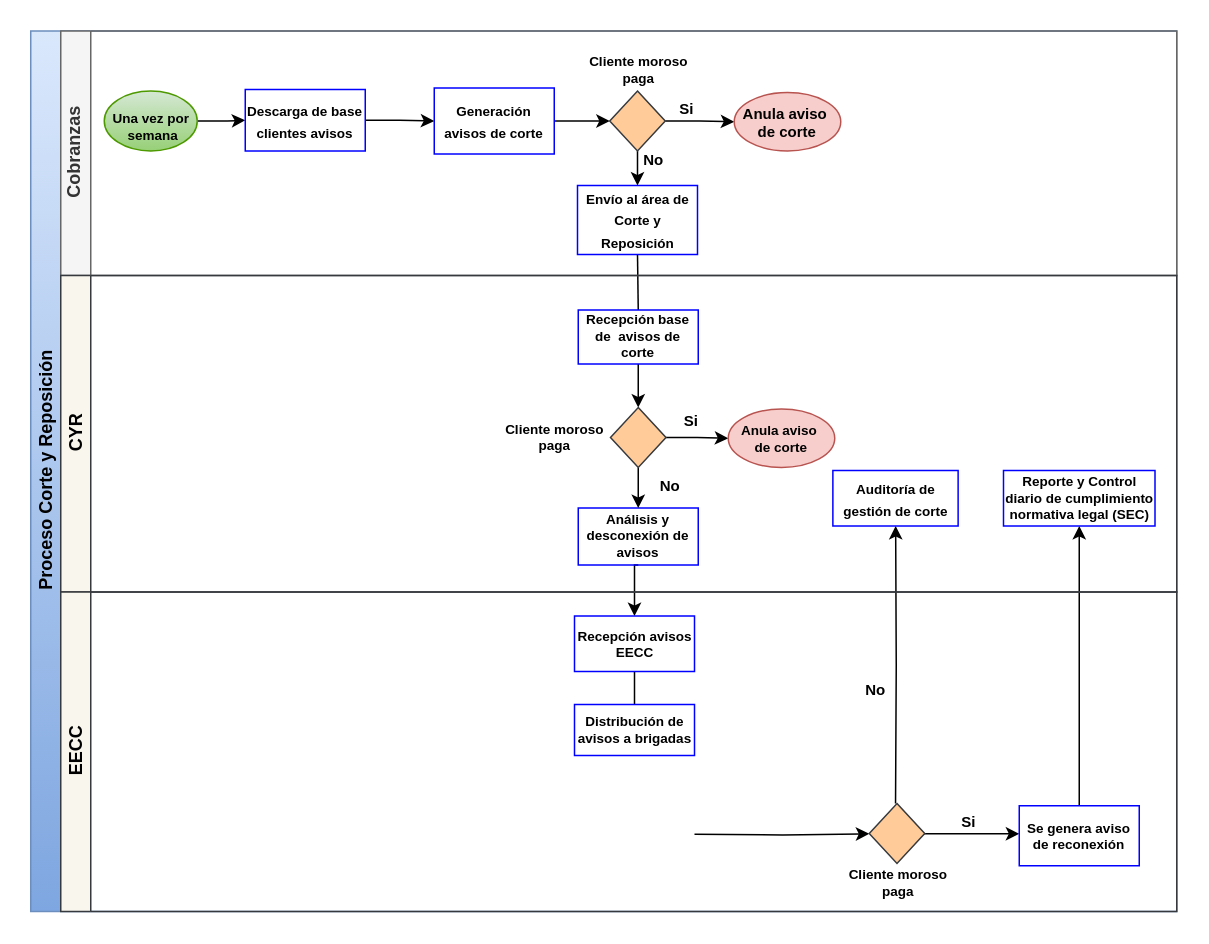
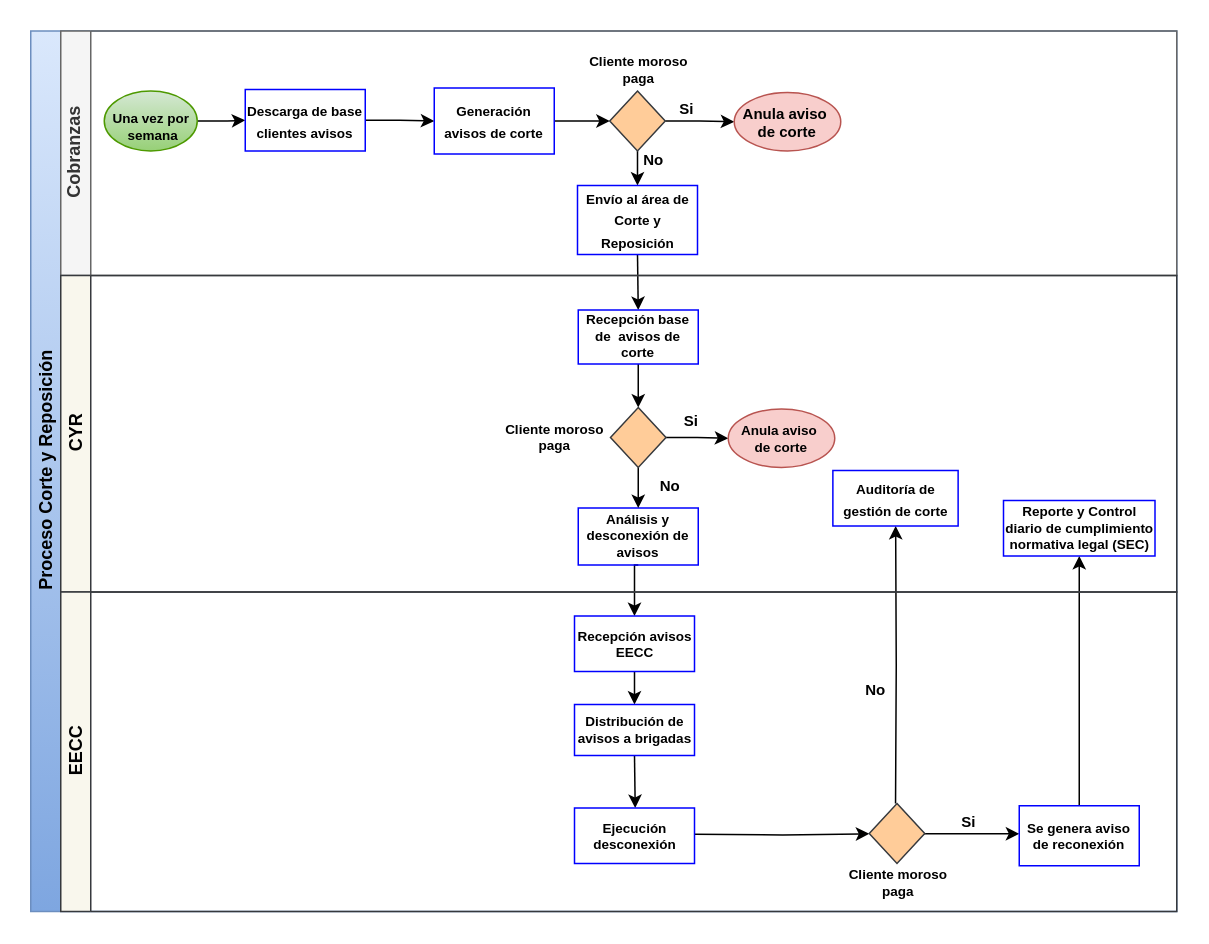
(638, 302) -> (638, 298)
(1079, 498) -> (1079, 528)
(635, 697) -> (635, 693)
none -> (635, 777)
none -> (635, 836)
